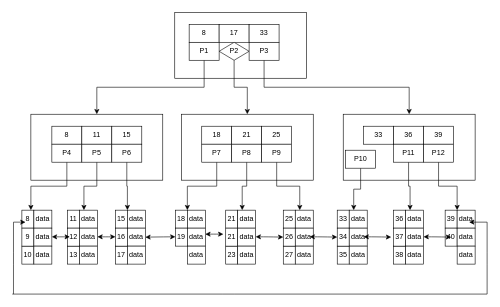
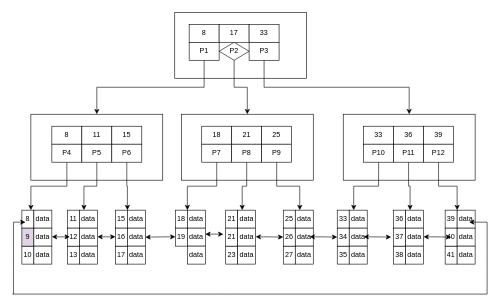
(361, 159) -> (379, 153)
(28, 237) -> (28, 237)
none -> (452, 255)
